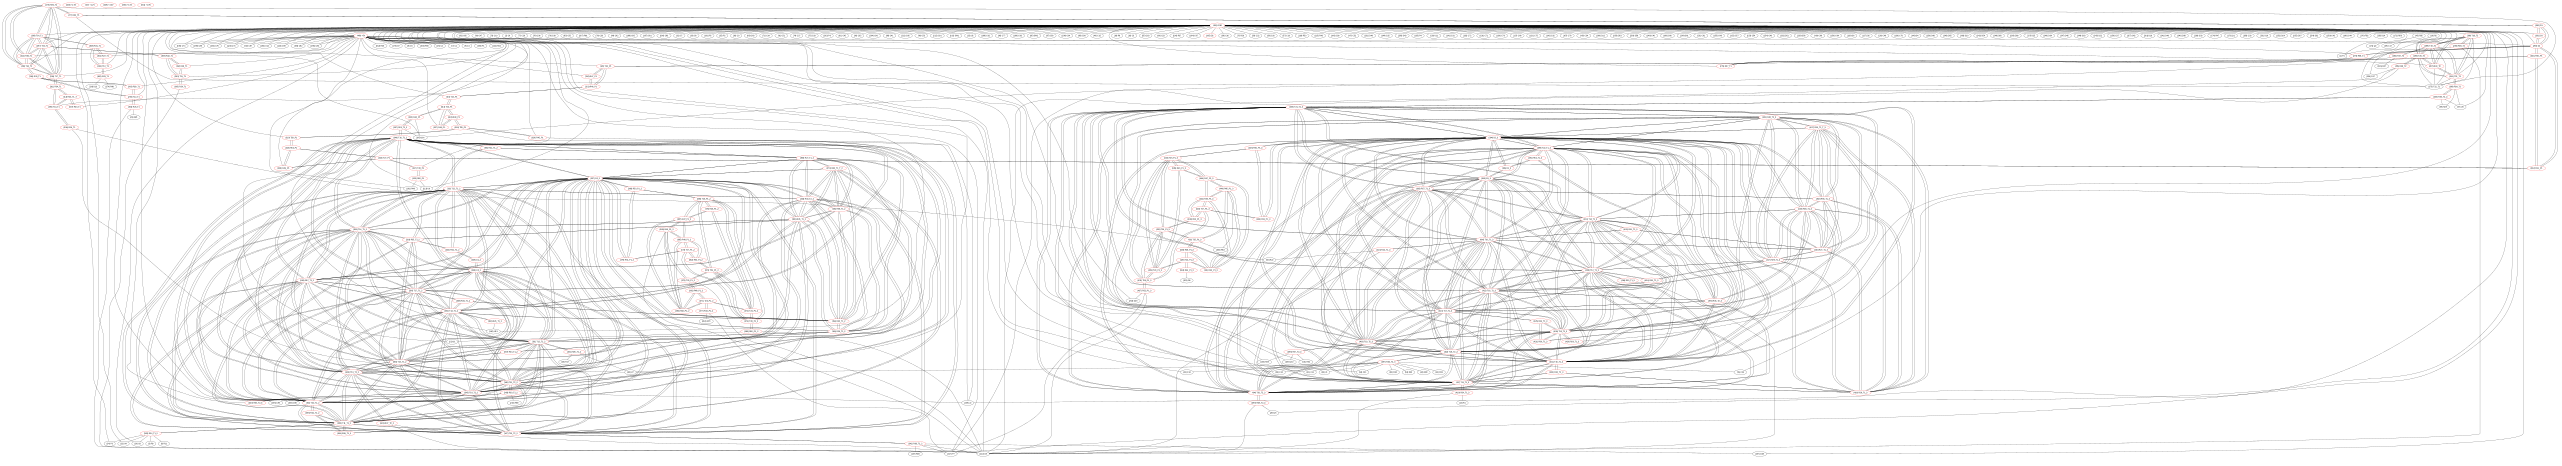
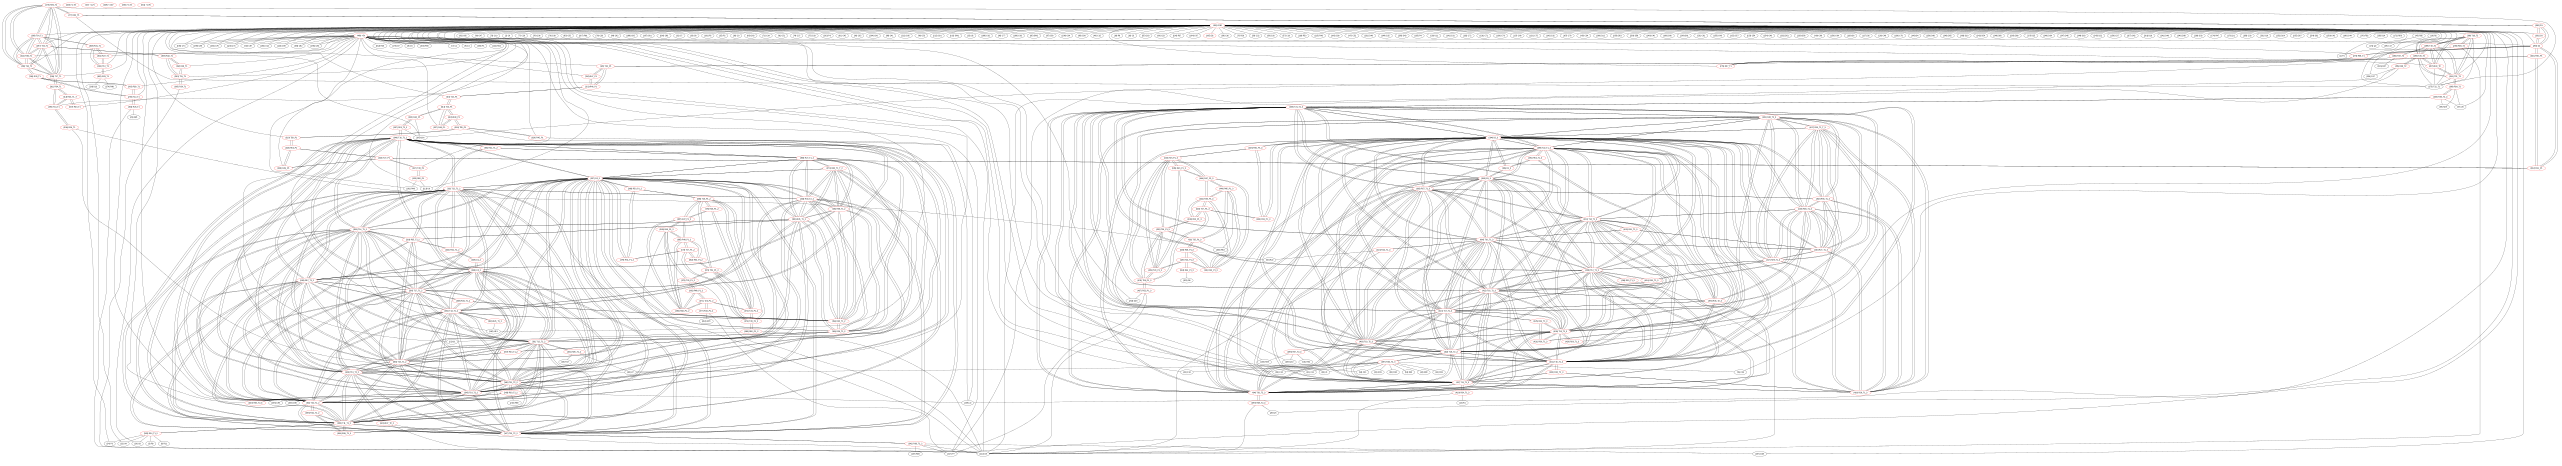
(440, 46) -> none
(840, 53) -> (655, 47)
none -> (1378, 372)
